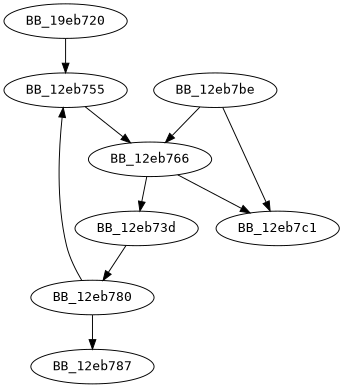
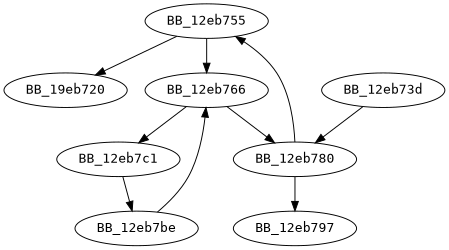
(66, 51) -> (140, 54)
(244, 155) -> (126, 189)
(144, 189) -> (247, 122)
(92, 367) -> (295, 228)
